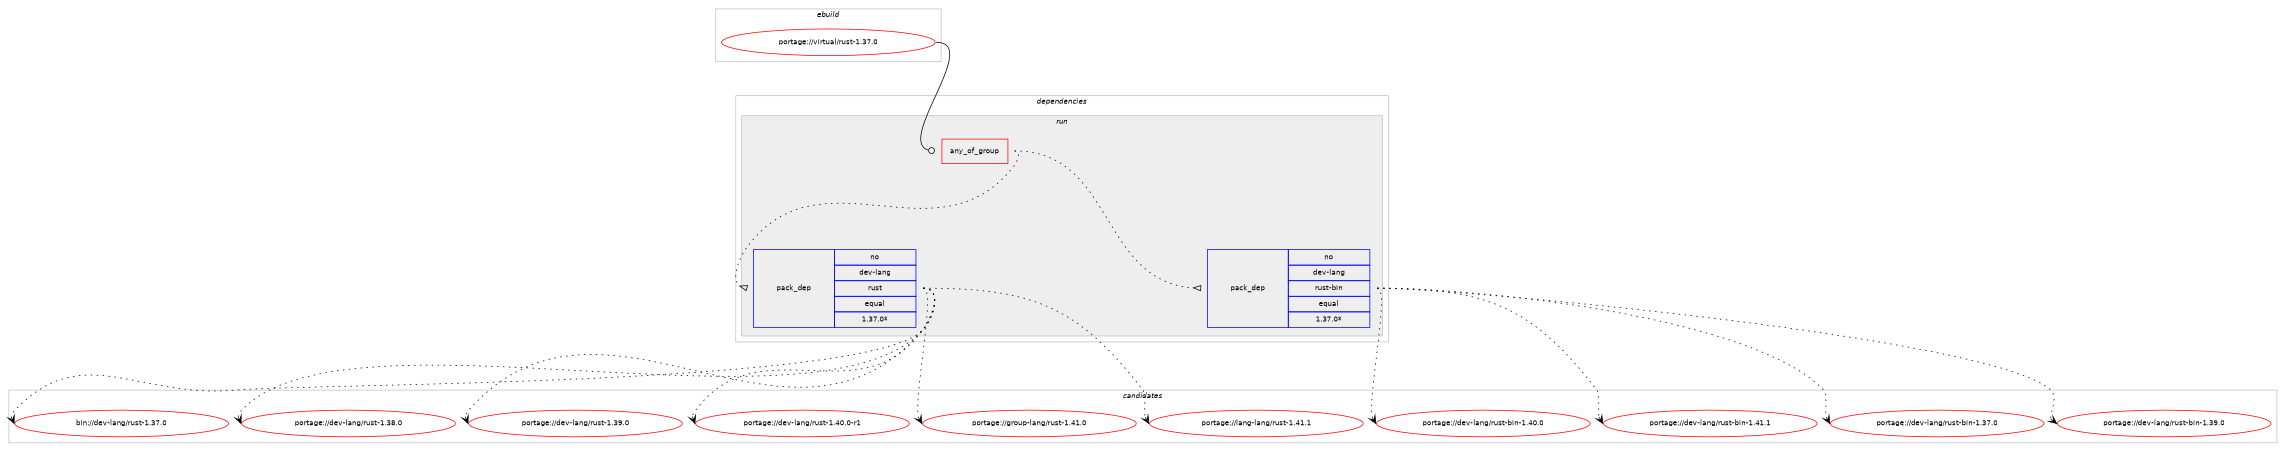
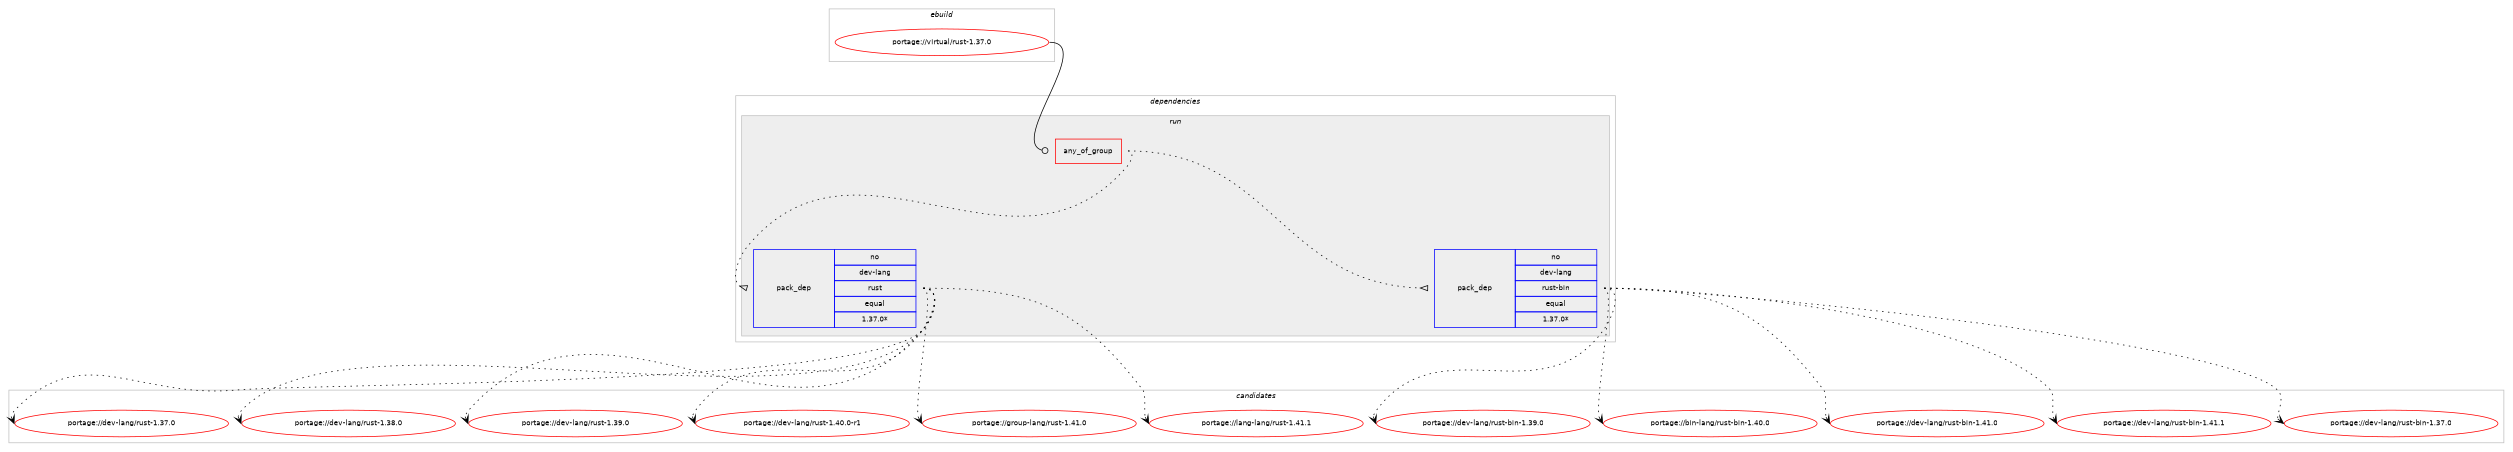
(122, 423) -> (122, 423)
(1483, 423) -> (1710, 423)
none -> (1937, 423)
